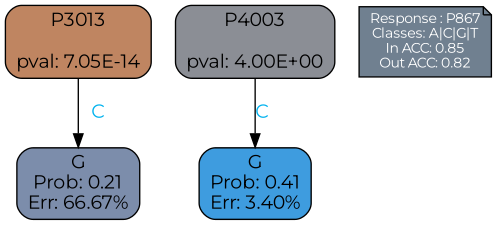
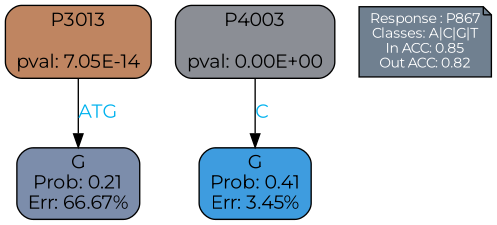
(255, 42) -> (255, 42)
(98, 113) -> (98, 113)
(255, 184) -> (255, 184)
